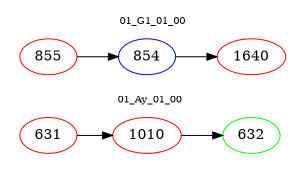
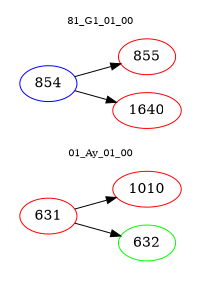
(153, 21) -> (101, 21)
(93, 57) -> (93, 72)
(197, 135) -> (93, 228)
